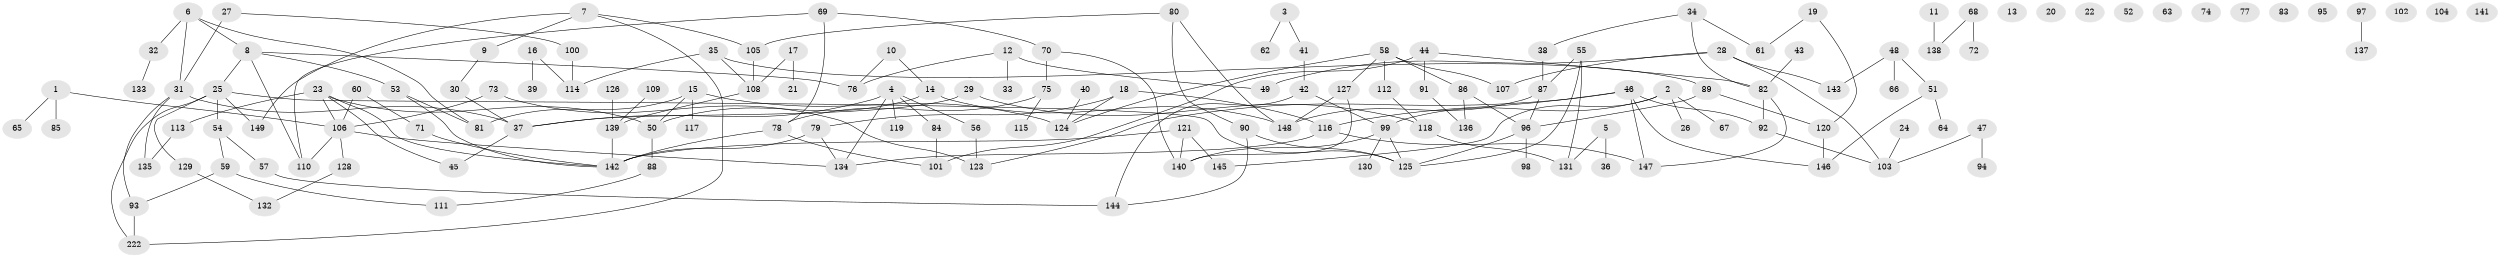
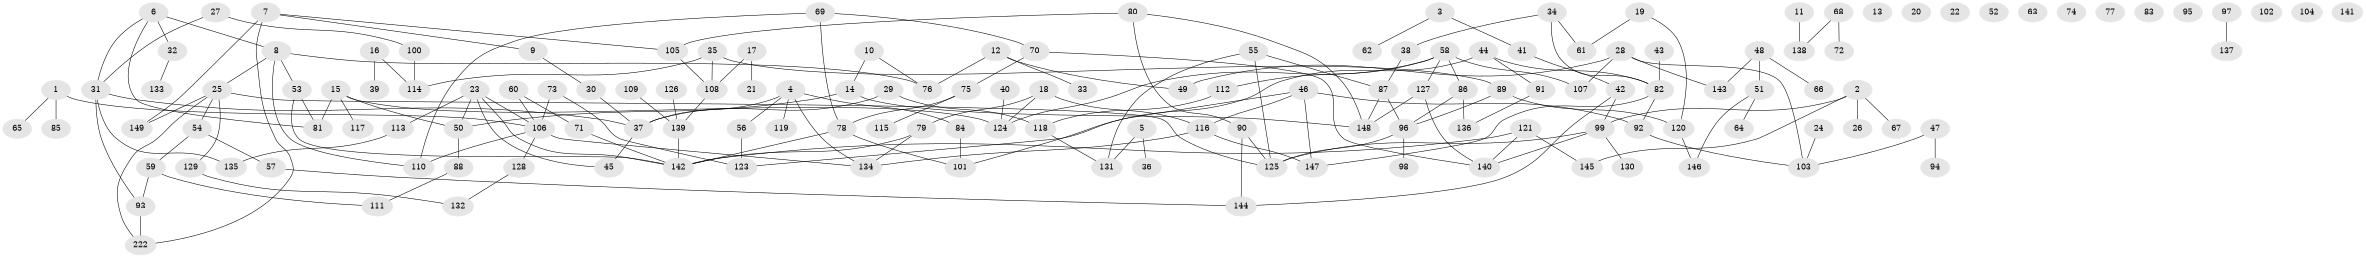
(1711, 152) -> none
